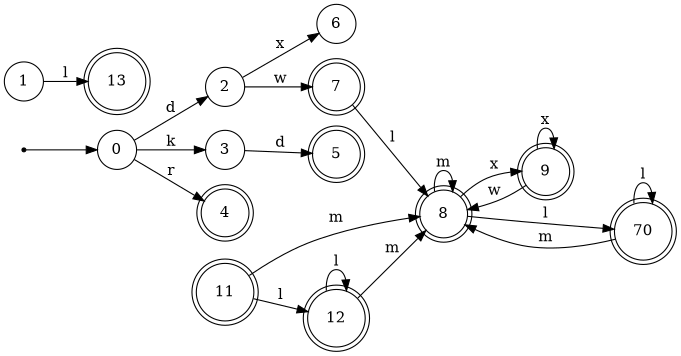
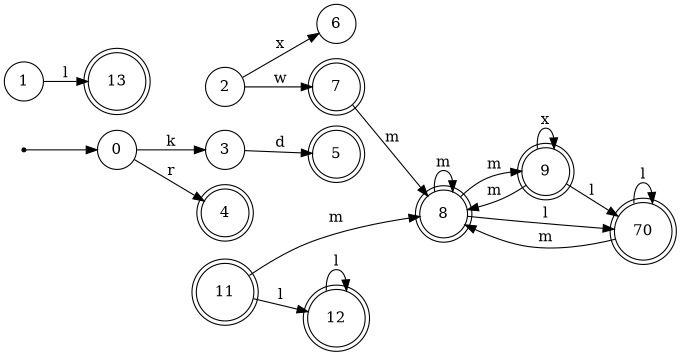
(166, 121) -> none
(393, 137) -> (393, 137)
(495, 165) -> (495, 165)
(495, 191) -> (495, 191)
none -> (588, 197)
(388, 268) -> none
